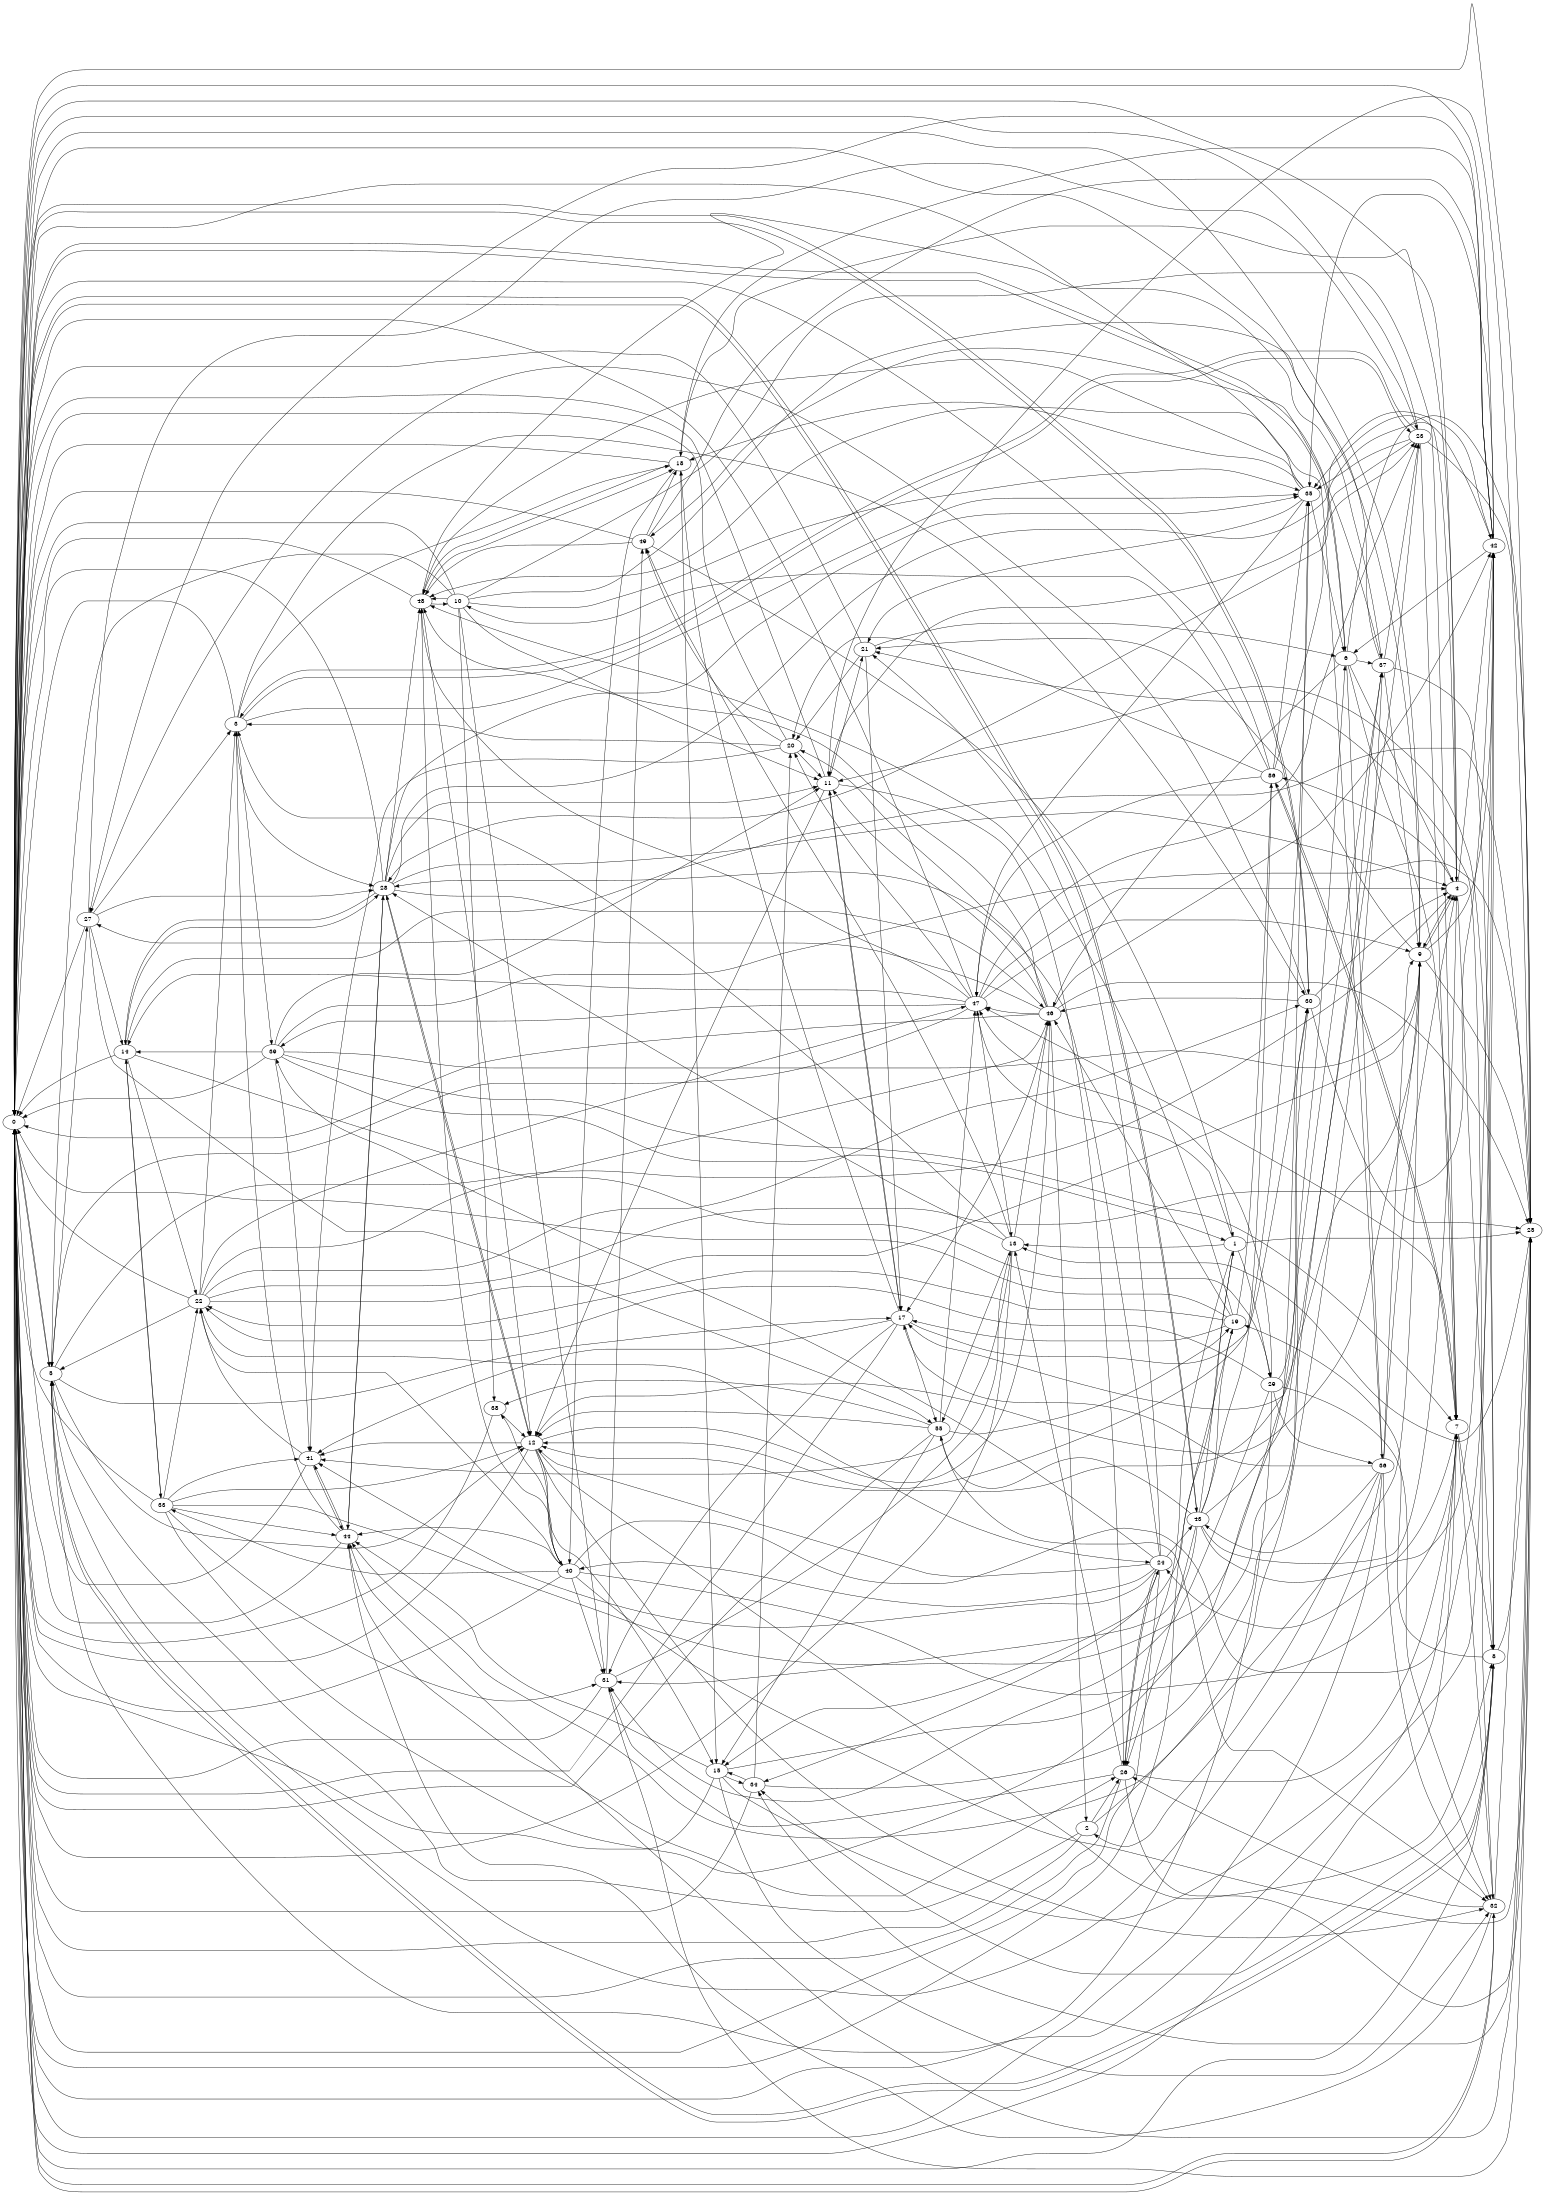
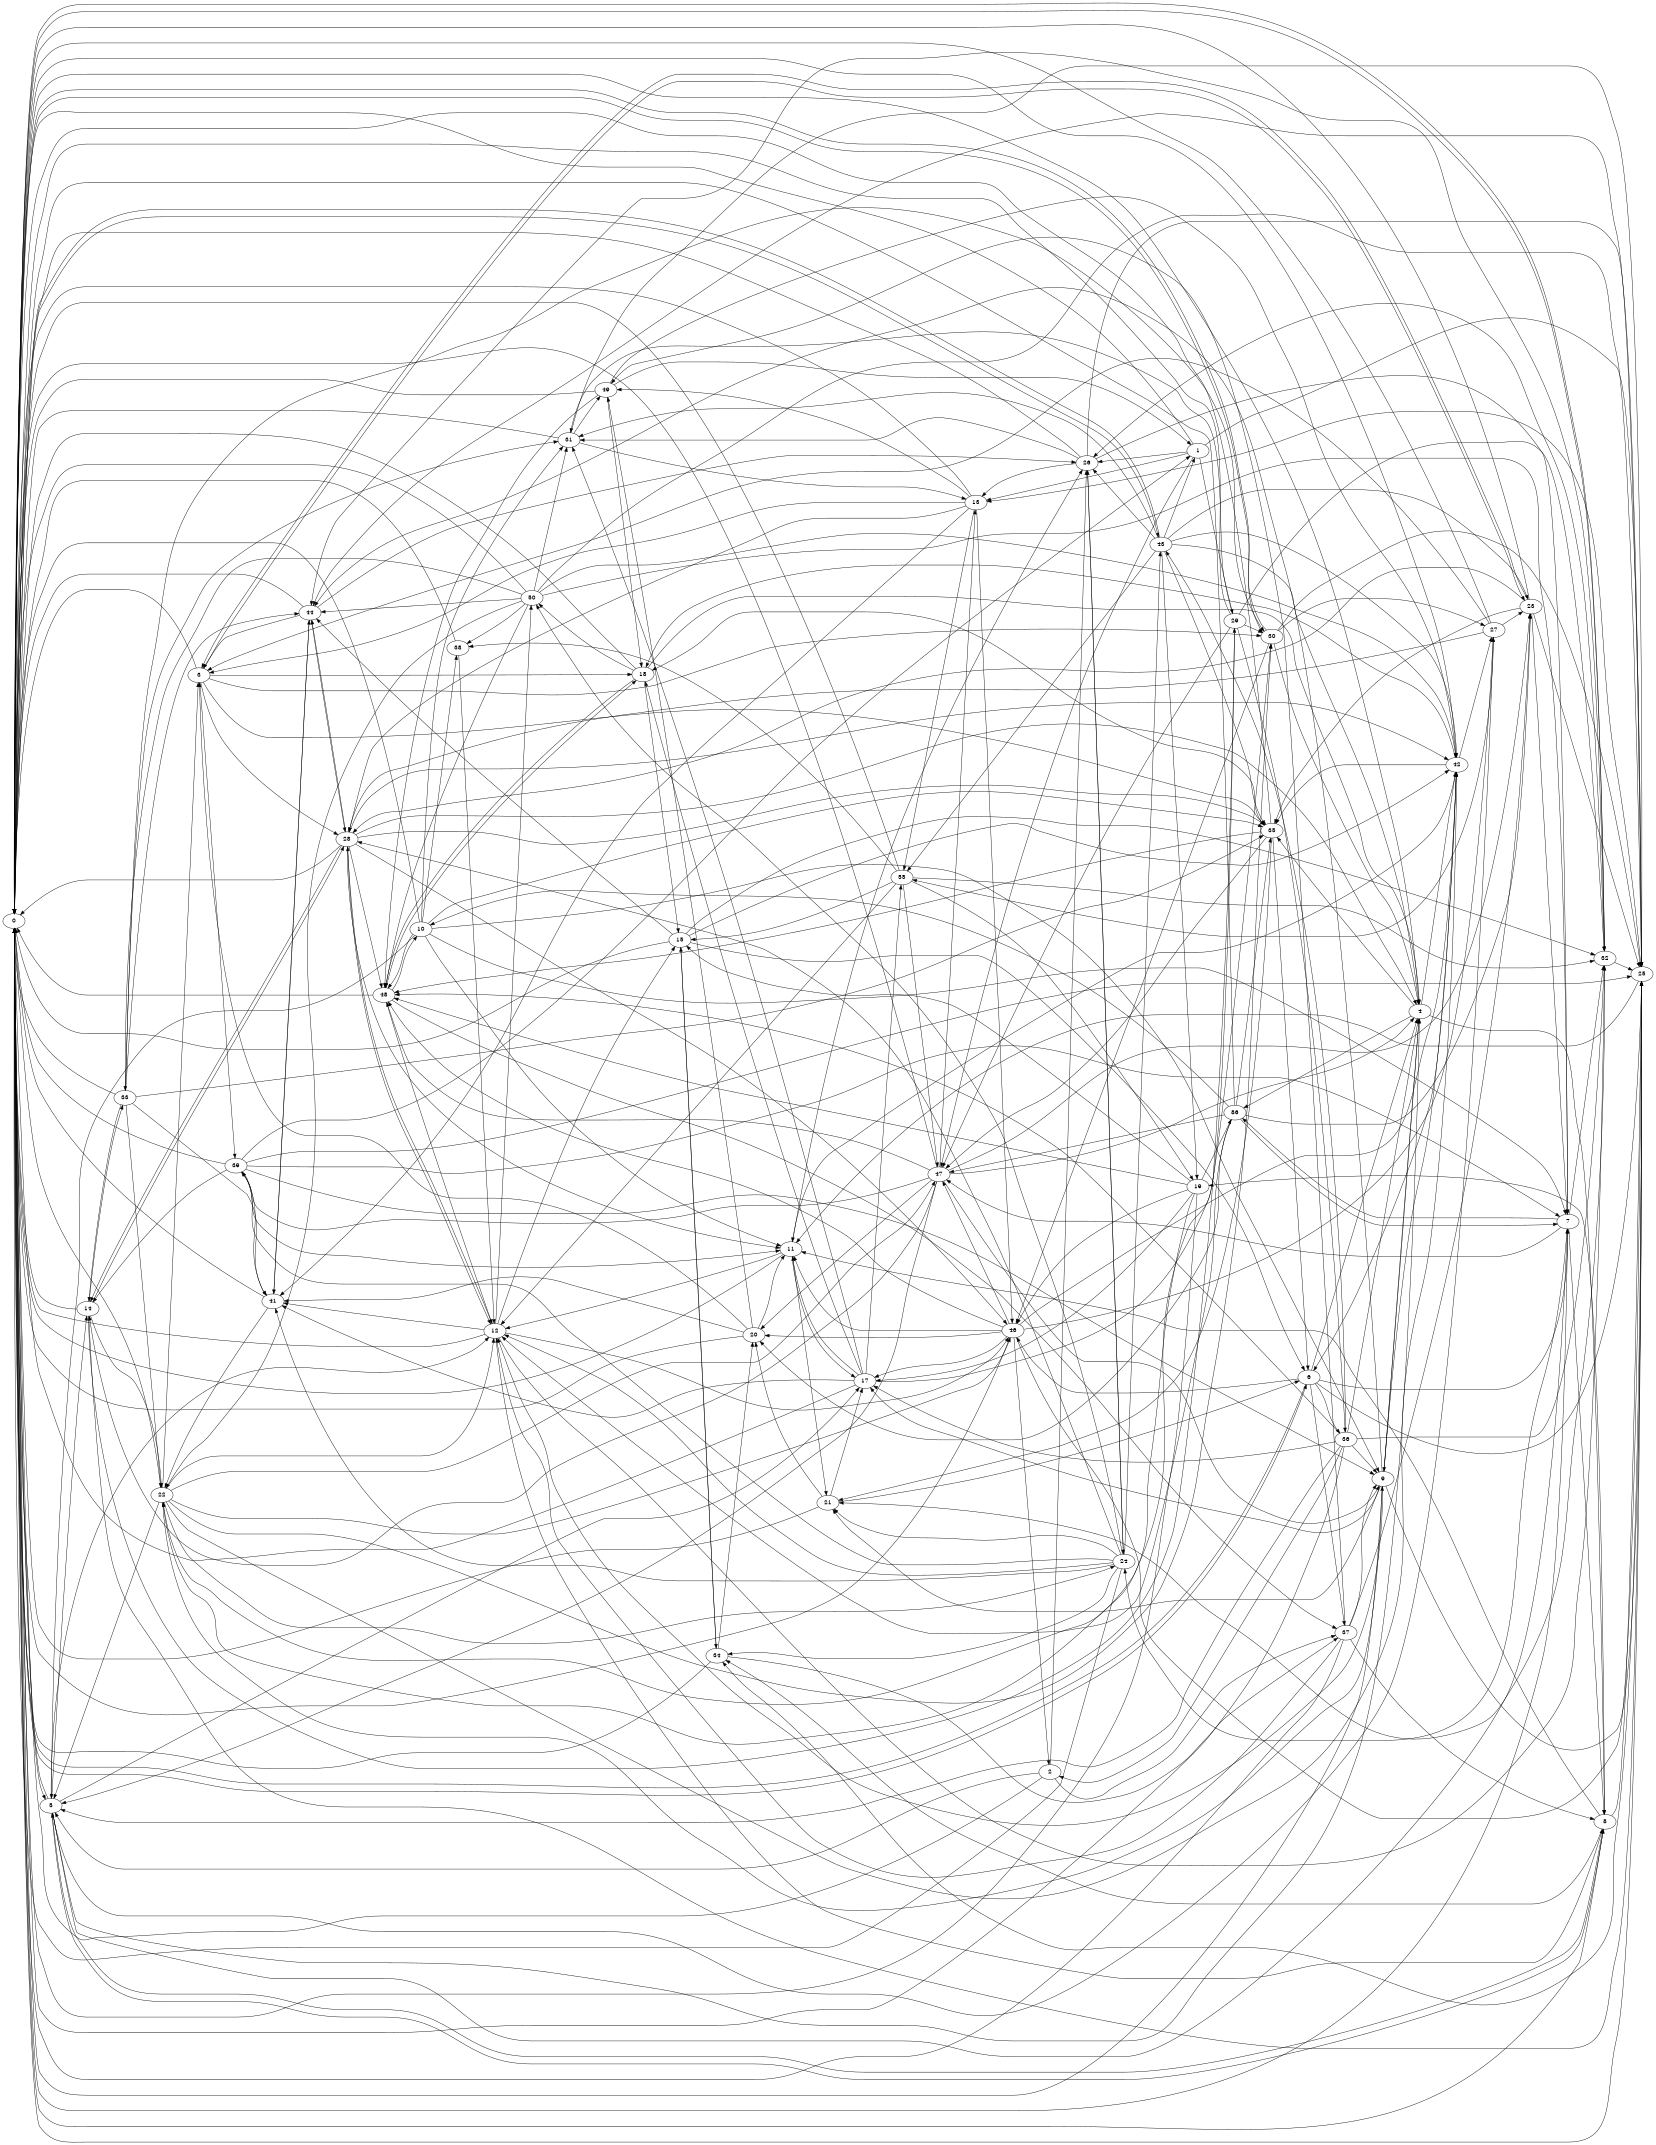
(106, 984) -> (66, 1559)
(347, 1488) -> (361, 1456)
(569, 1571) -> (532, 598)
